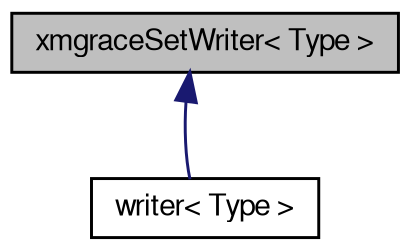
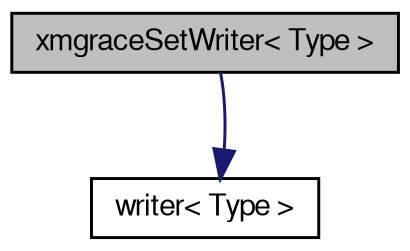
(186, 141) -> (225, 111)
